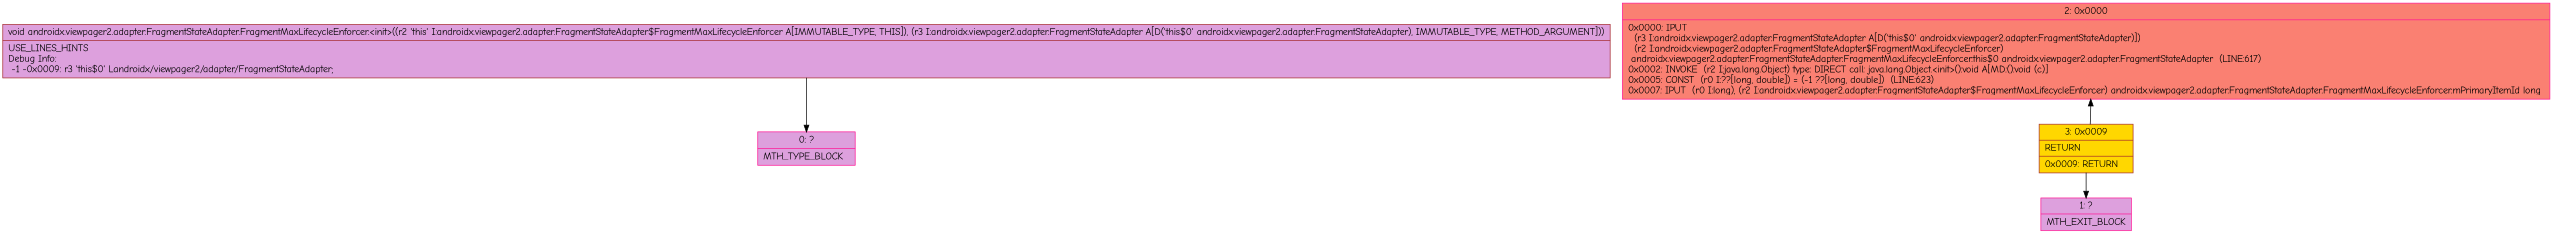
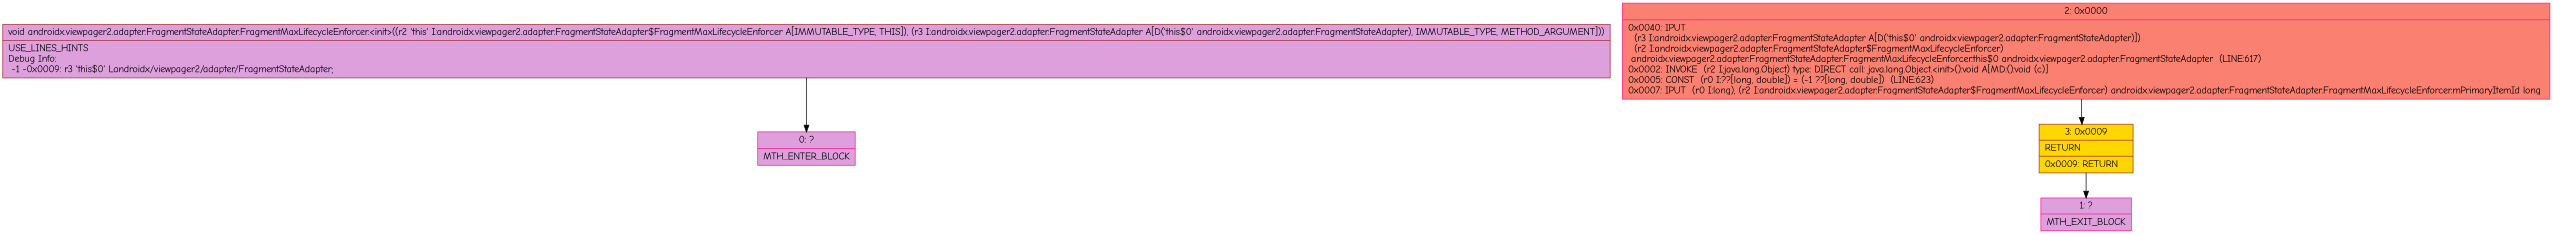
(1661, 28) -> (1660, 28)
(2091, 115) -> (2081, 108)
(803, 157) -> (806, 157)
